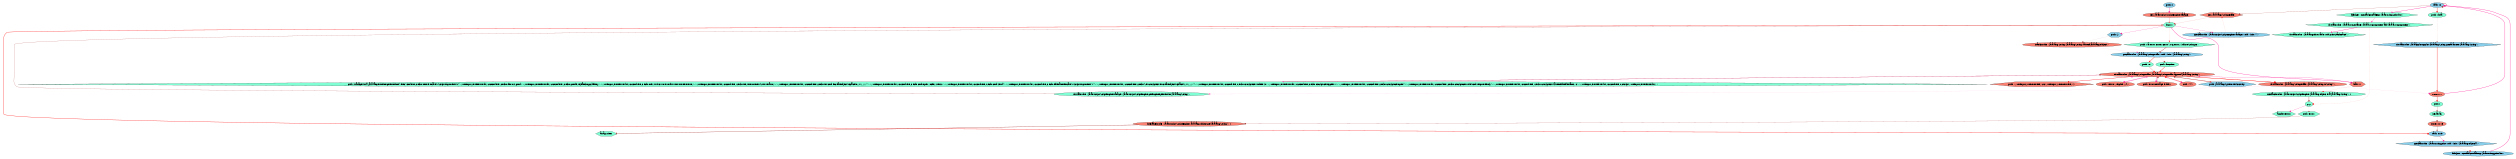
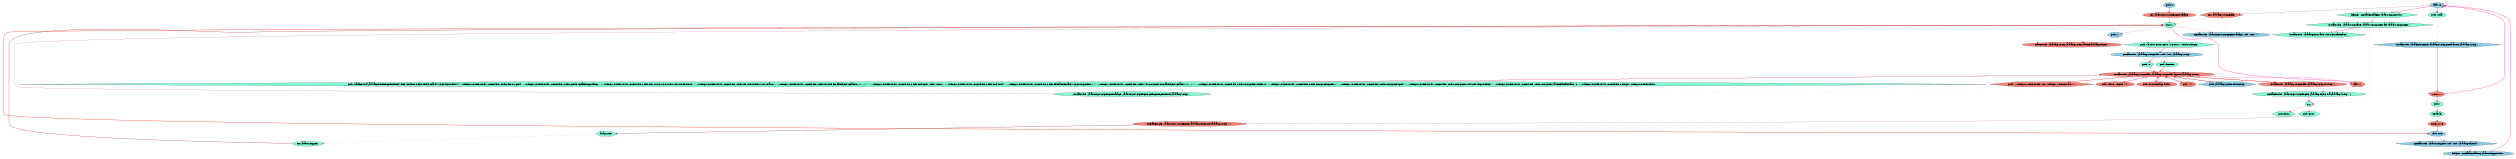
(2284, 114) -> (2284, 114)
none -> (308, 144)
